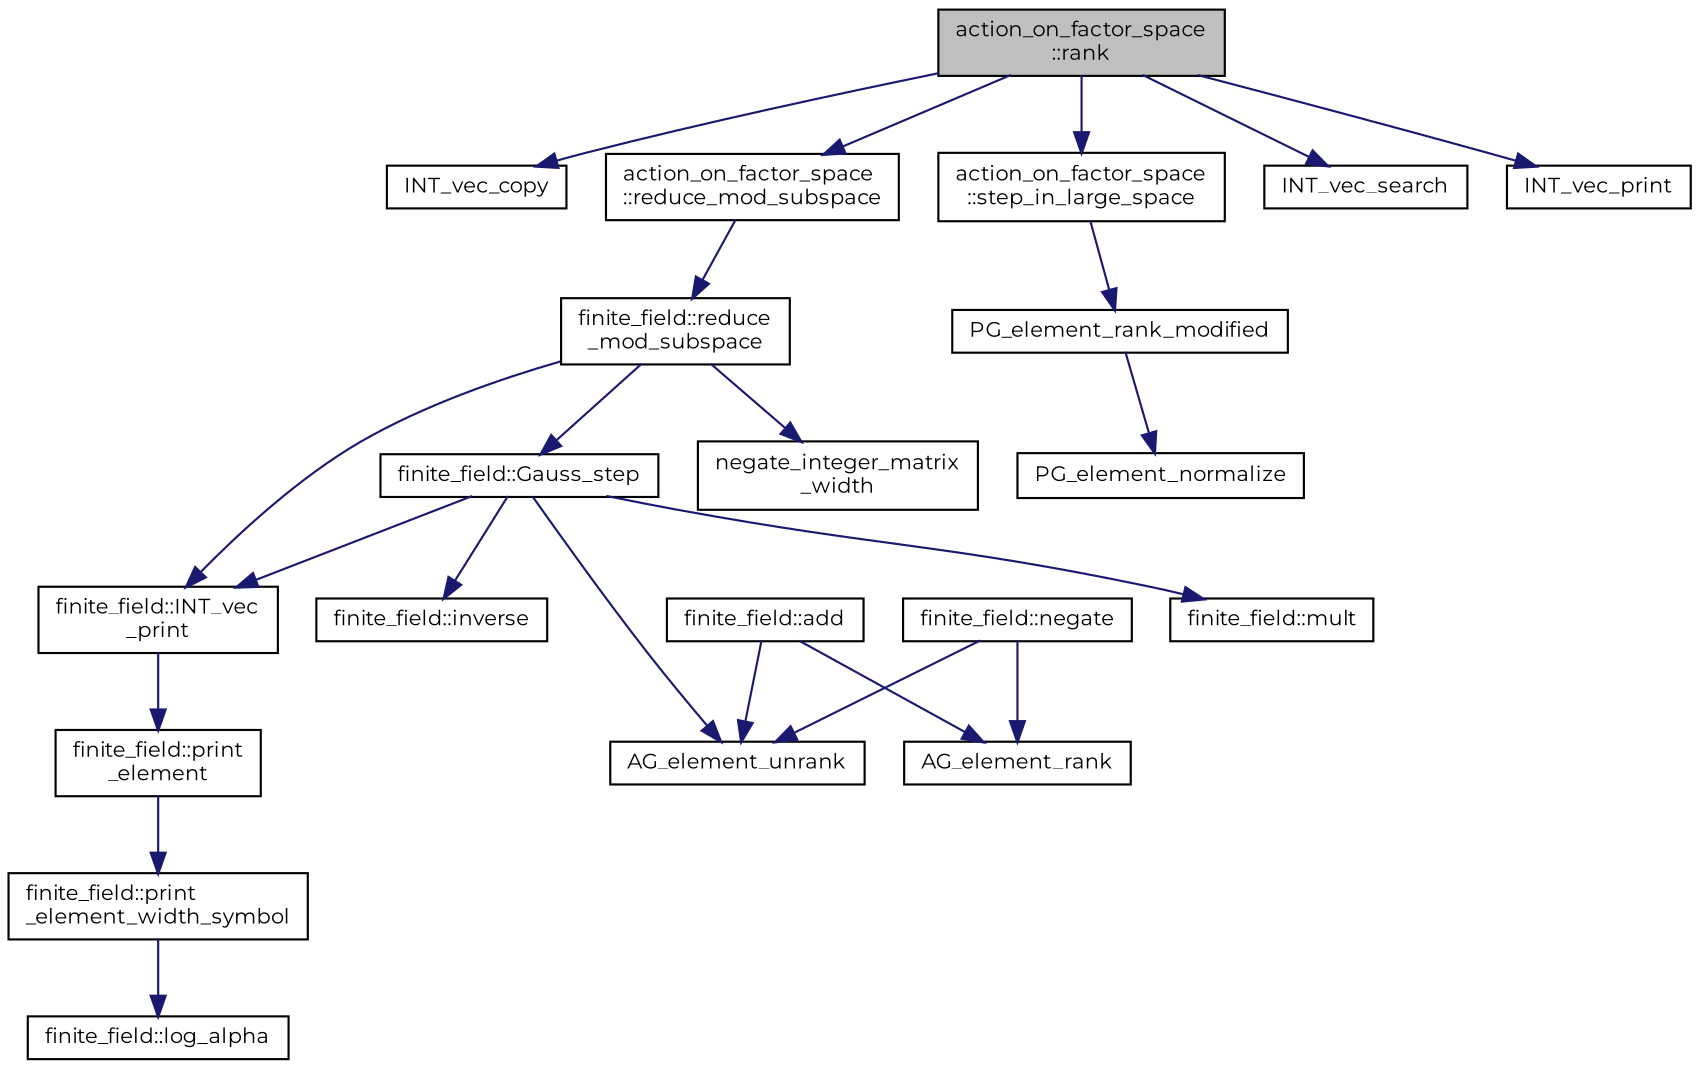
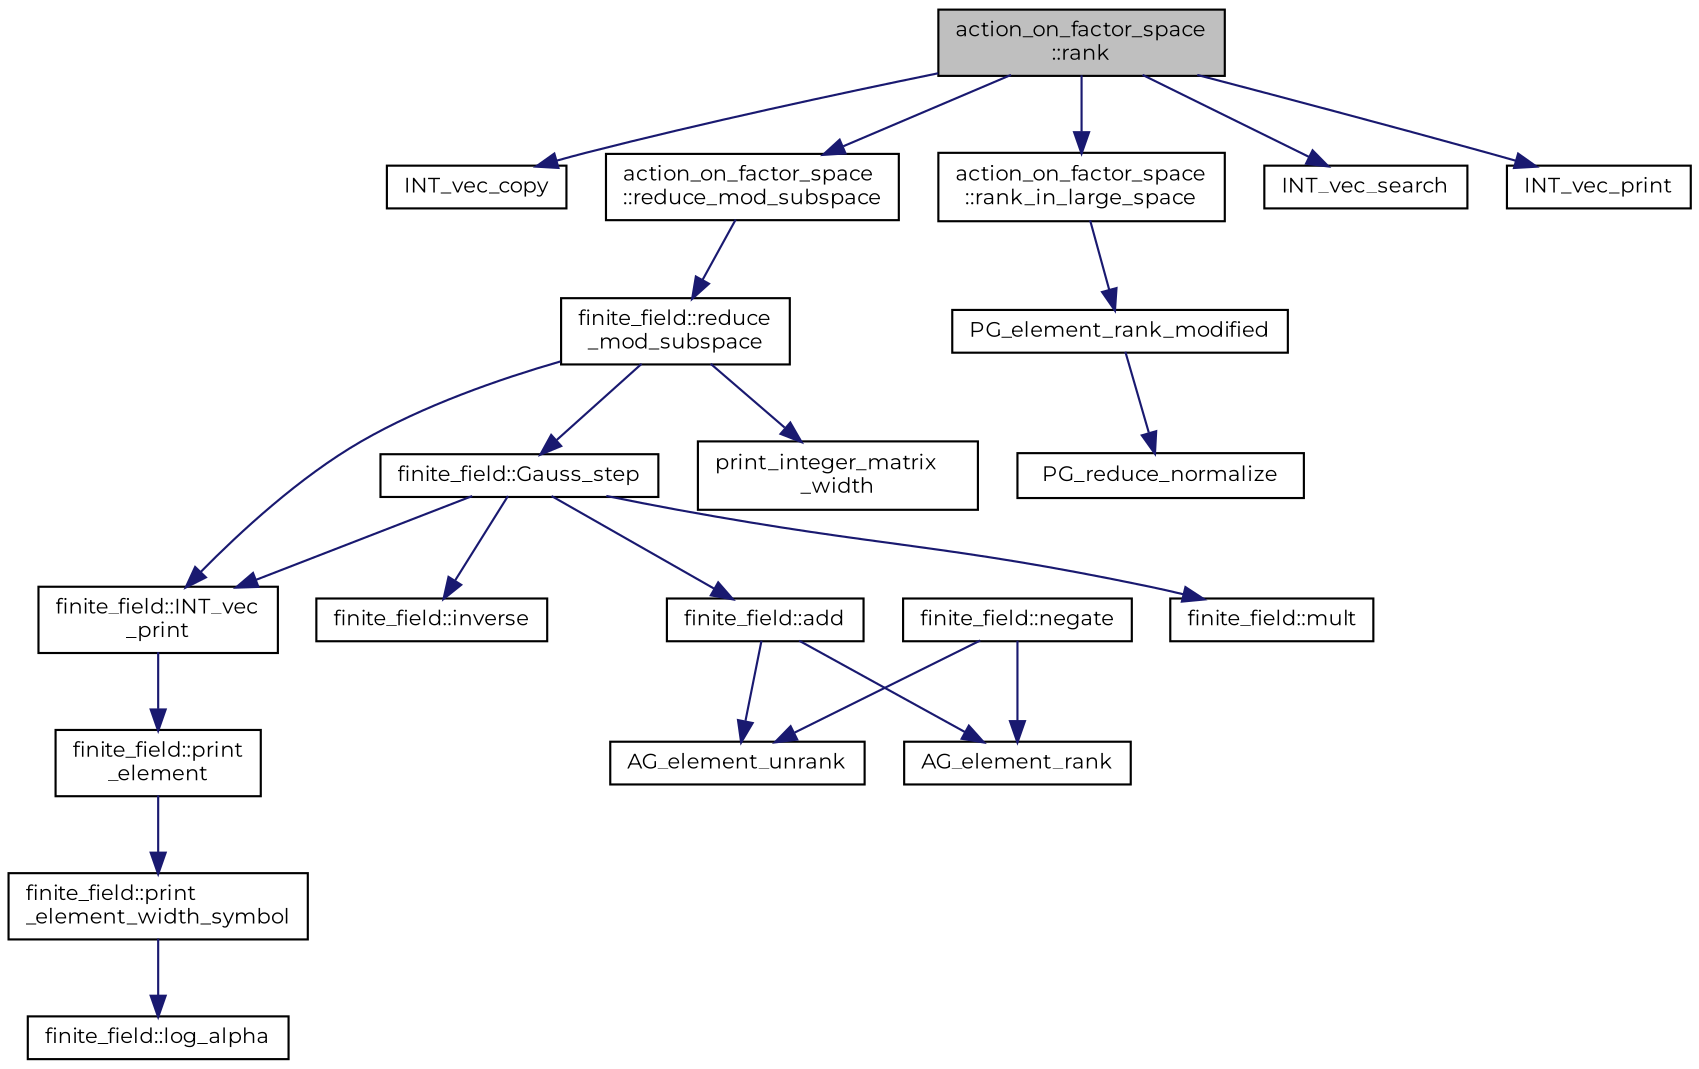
(1082, 187) -> (1082, 187)
(838, 476) -> (838, 476)
(1161, 476) -> (1161, 476)
(617, 613) -> (633, 542)
